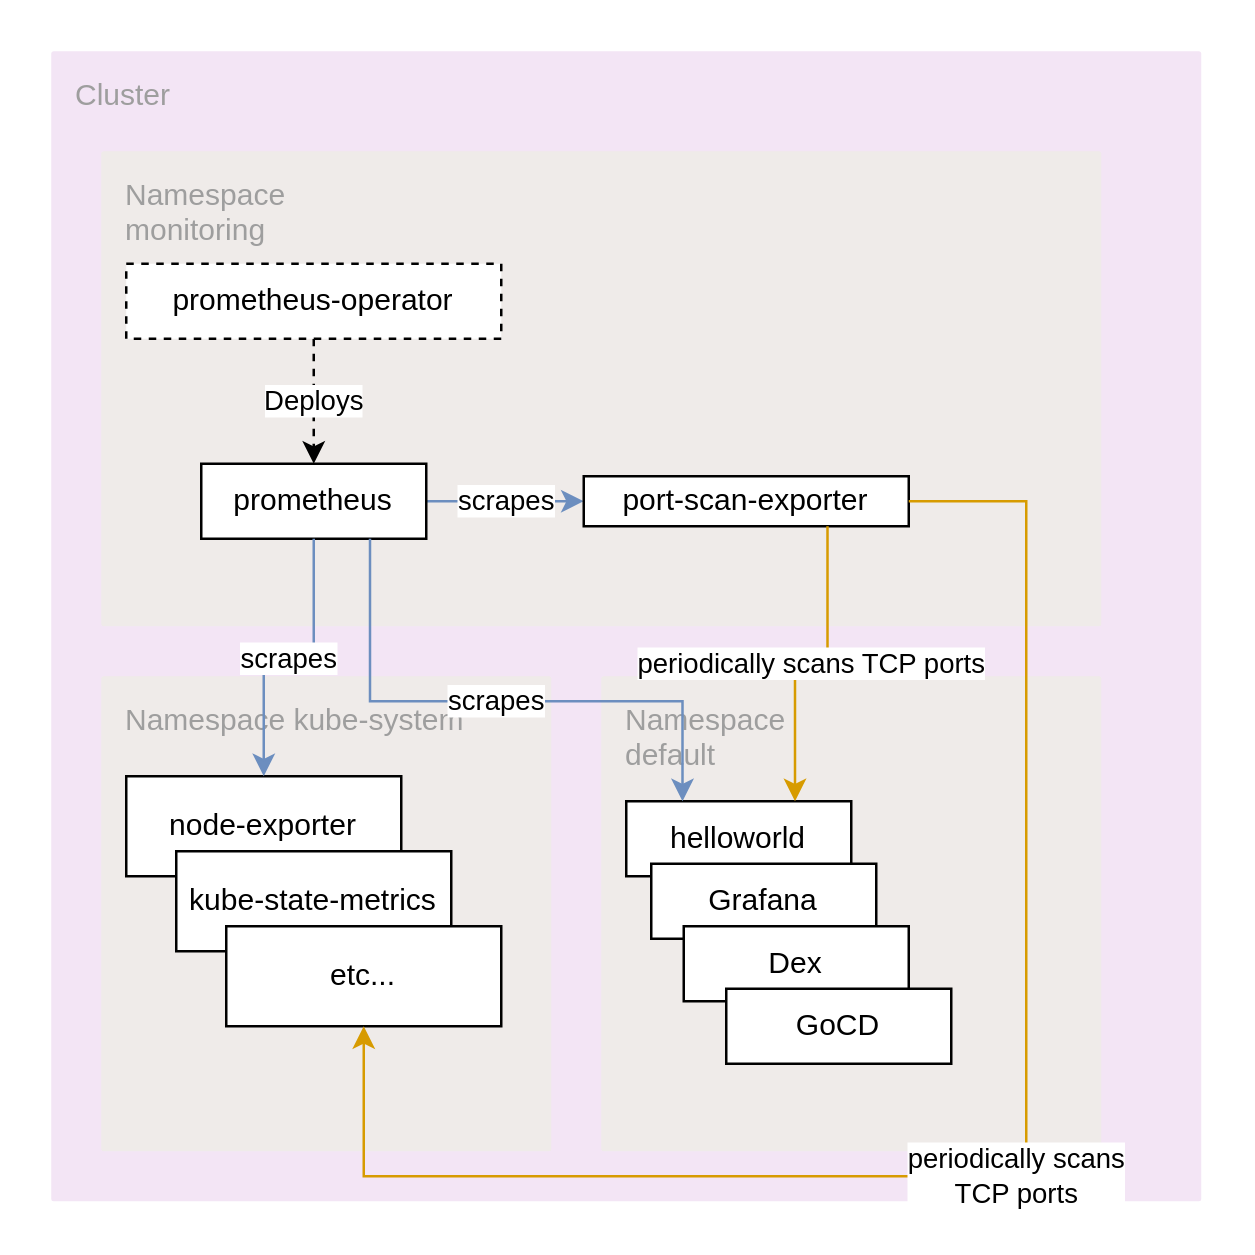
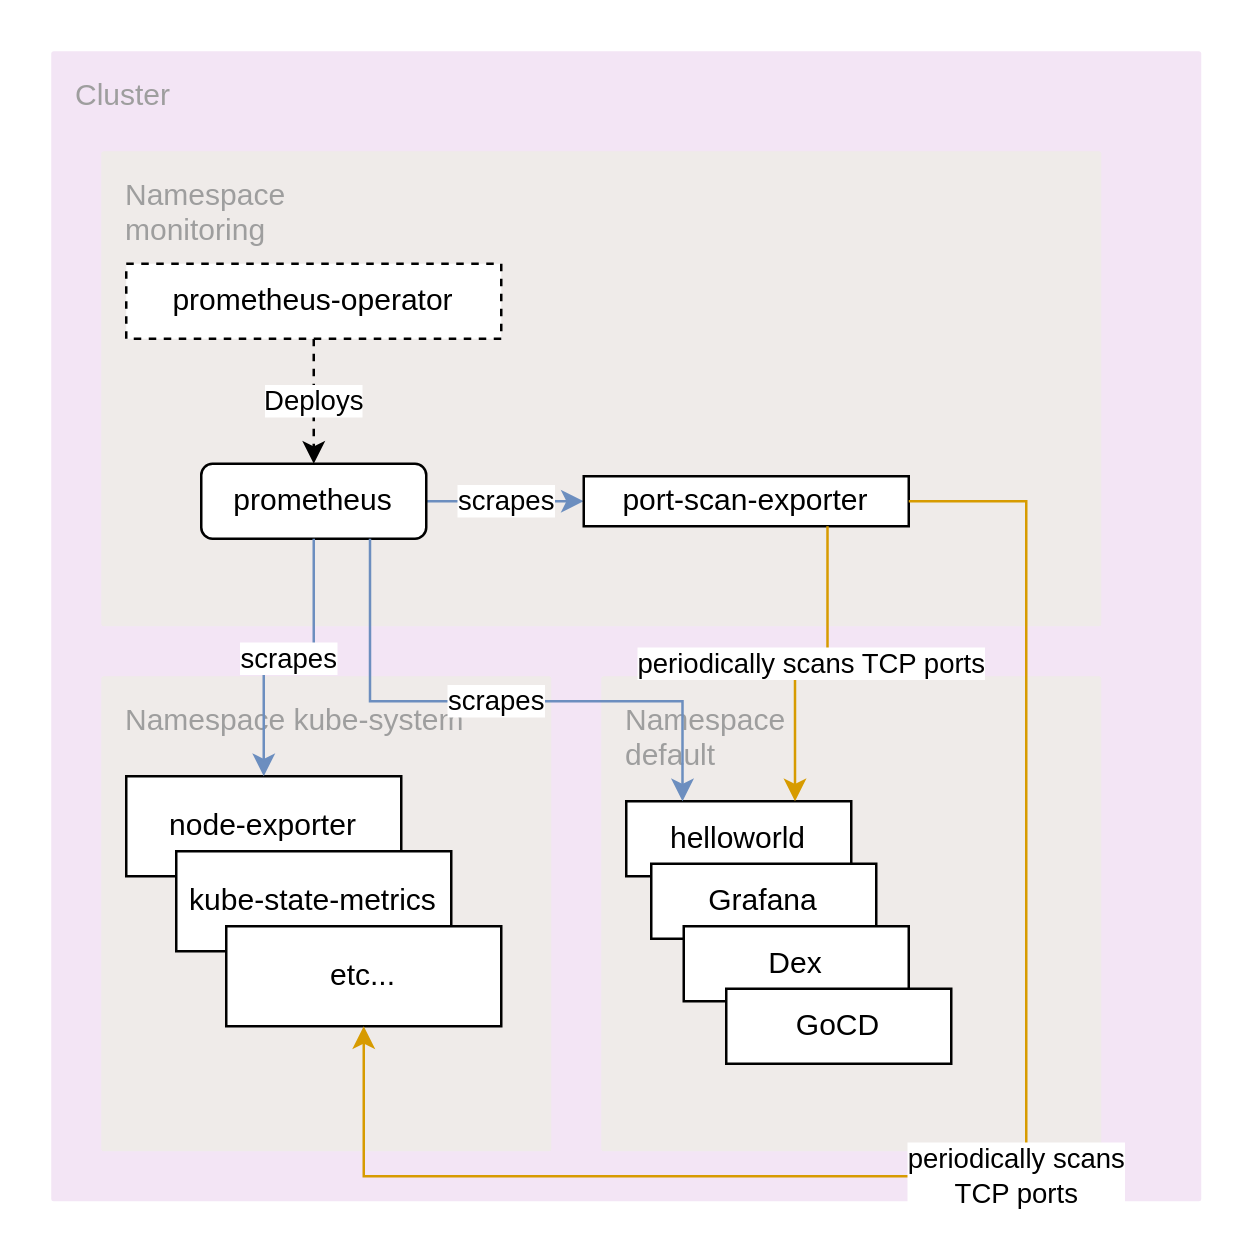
(314, 501) -> (314, 501)
